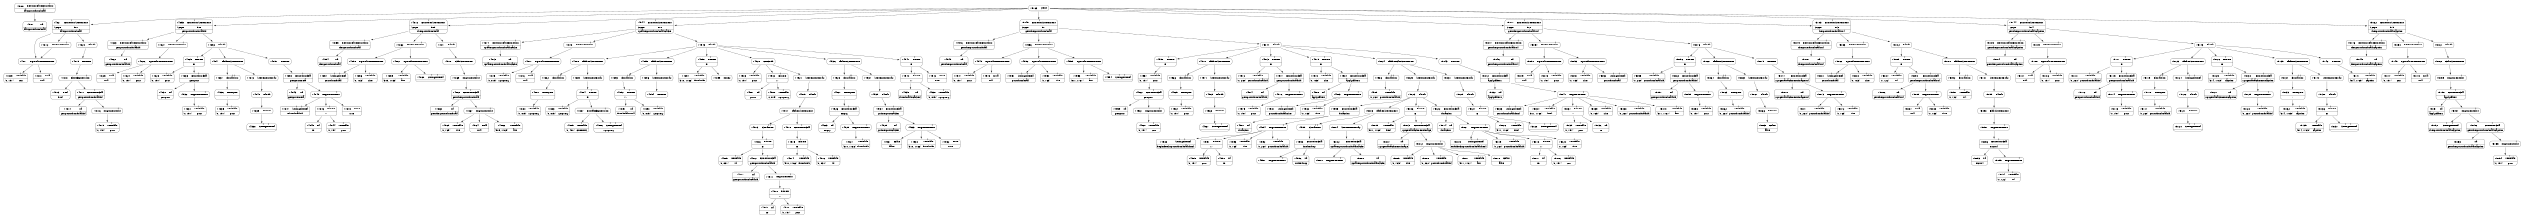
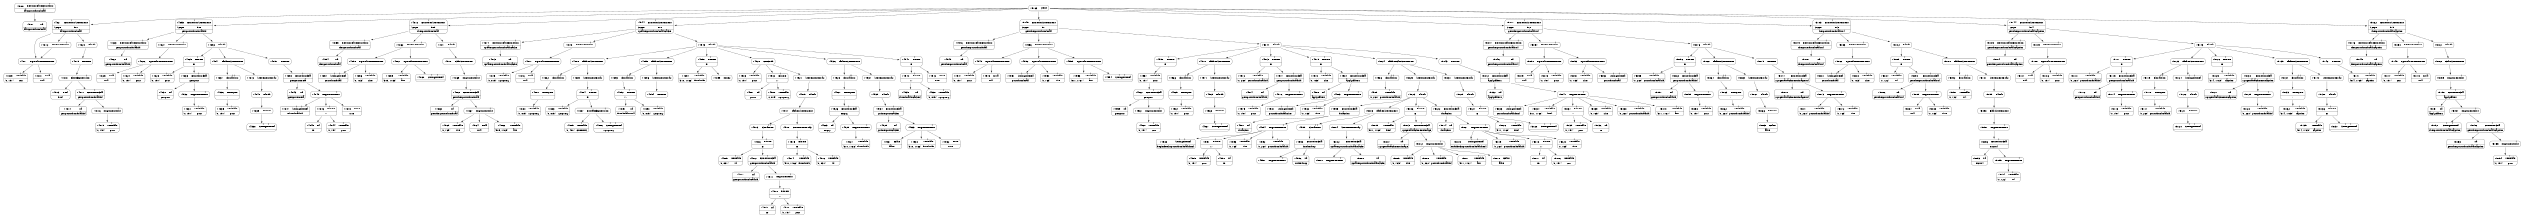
(2239, 69) -> none
(802, 127) -> (802, 127)
